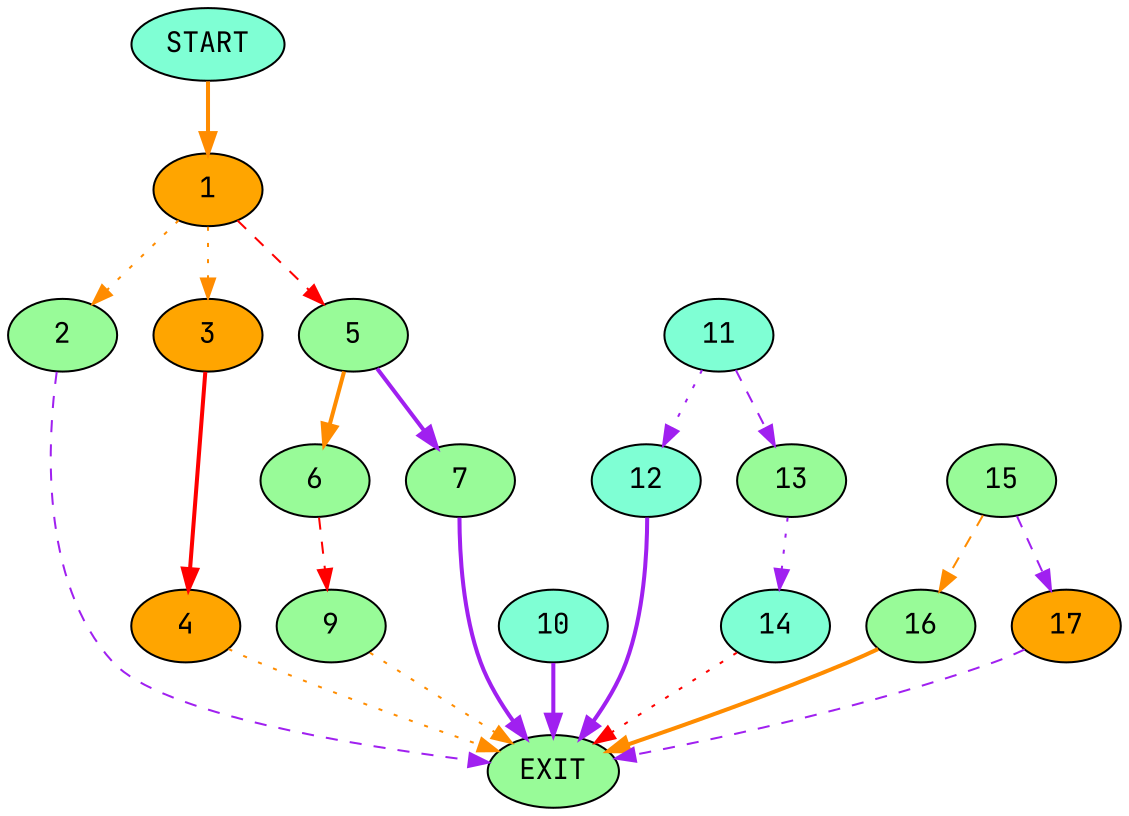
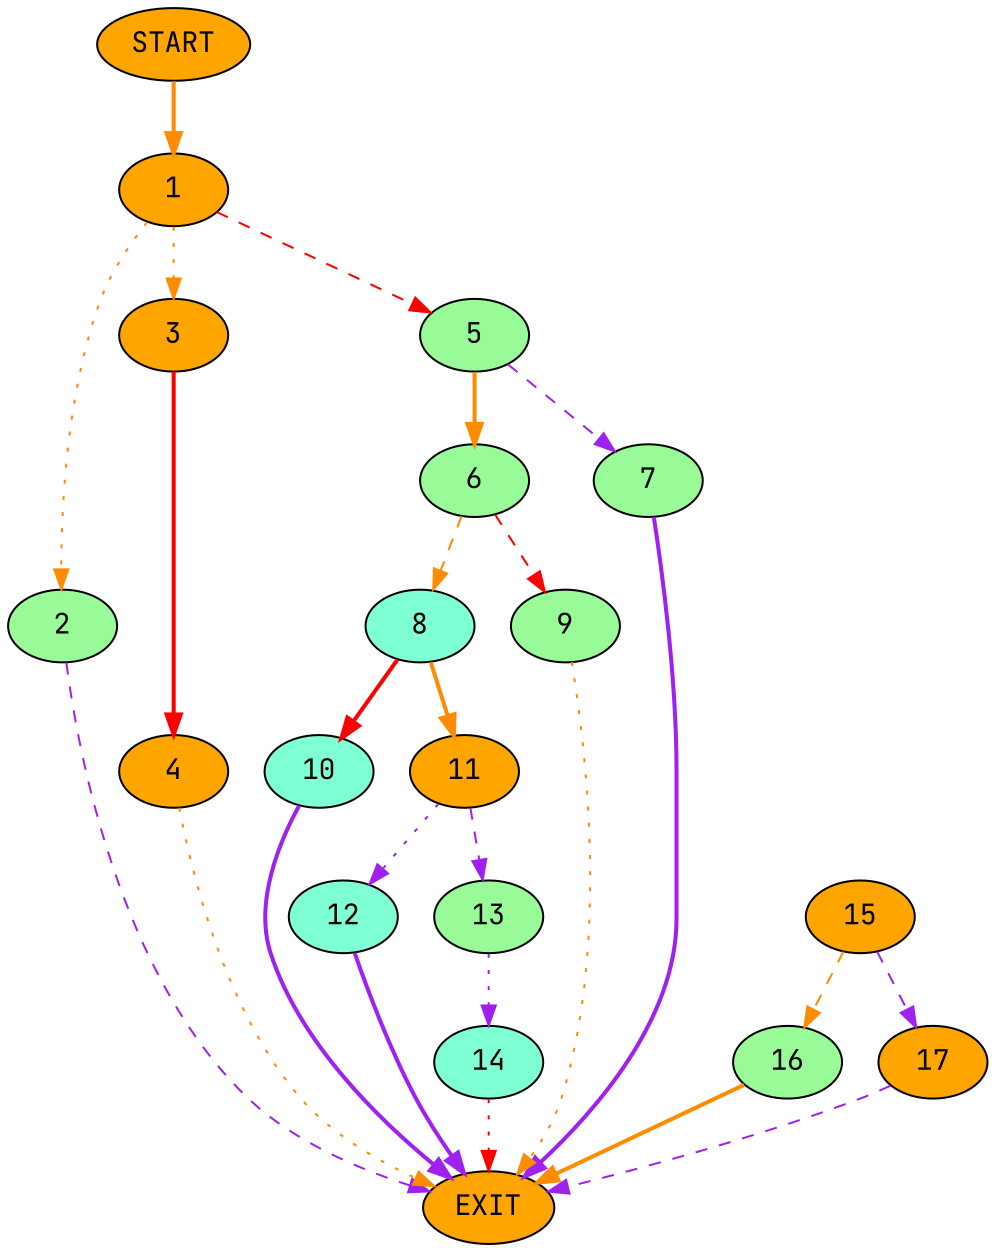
(208, 44) -> (174, 44)
(719, 335) -> (464, 771)
(401, 400) -> (553, 401)
(1002, 481) -> (860, 917)
none -> (420, 626)
(553, 771) -> (489, 1208)
